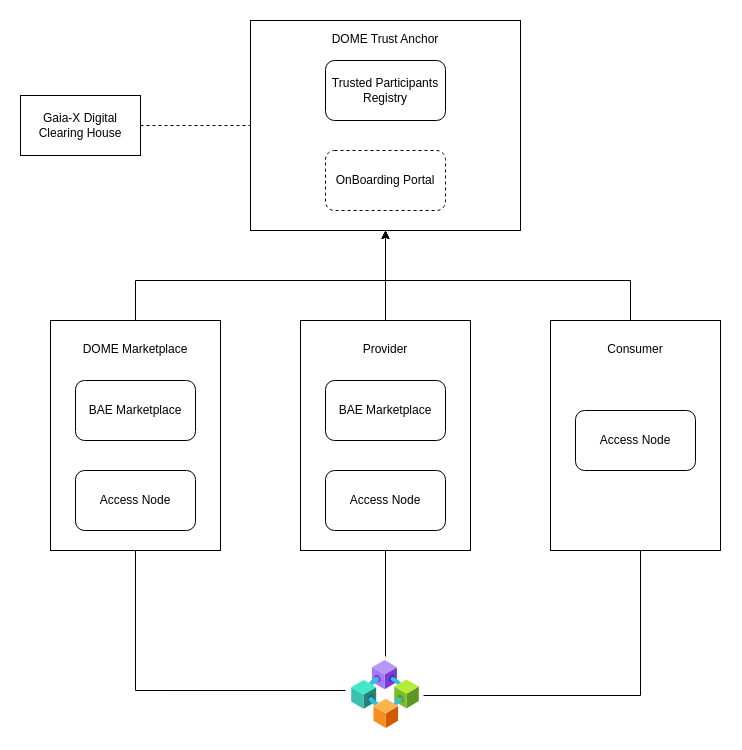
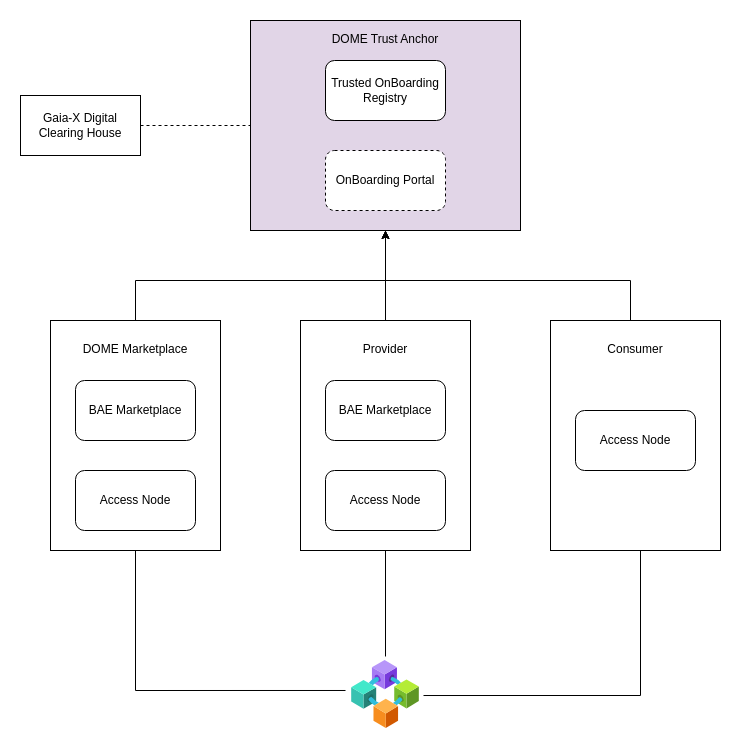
(386, 91) -> (386, 91)
(386, 126) -> (386, 126)
